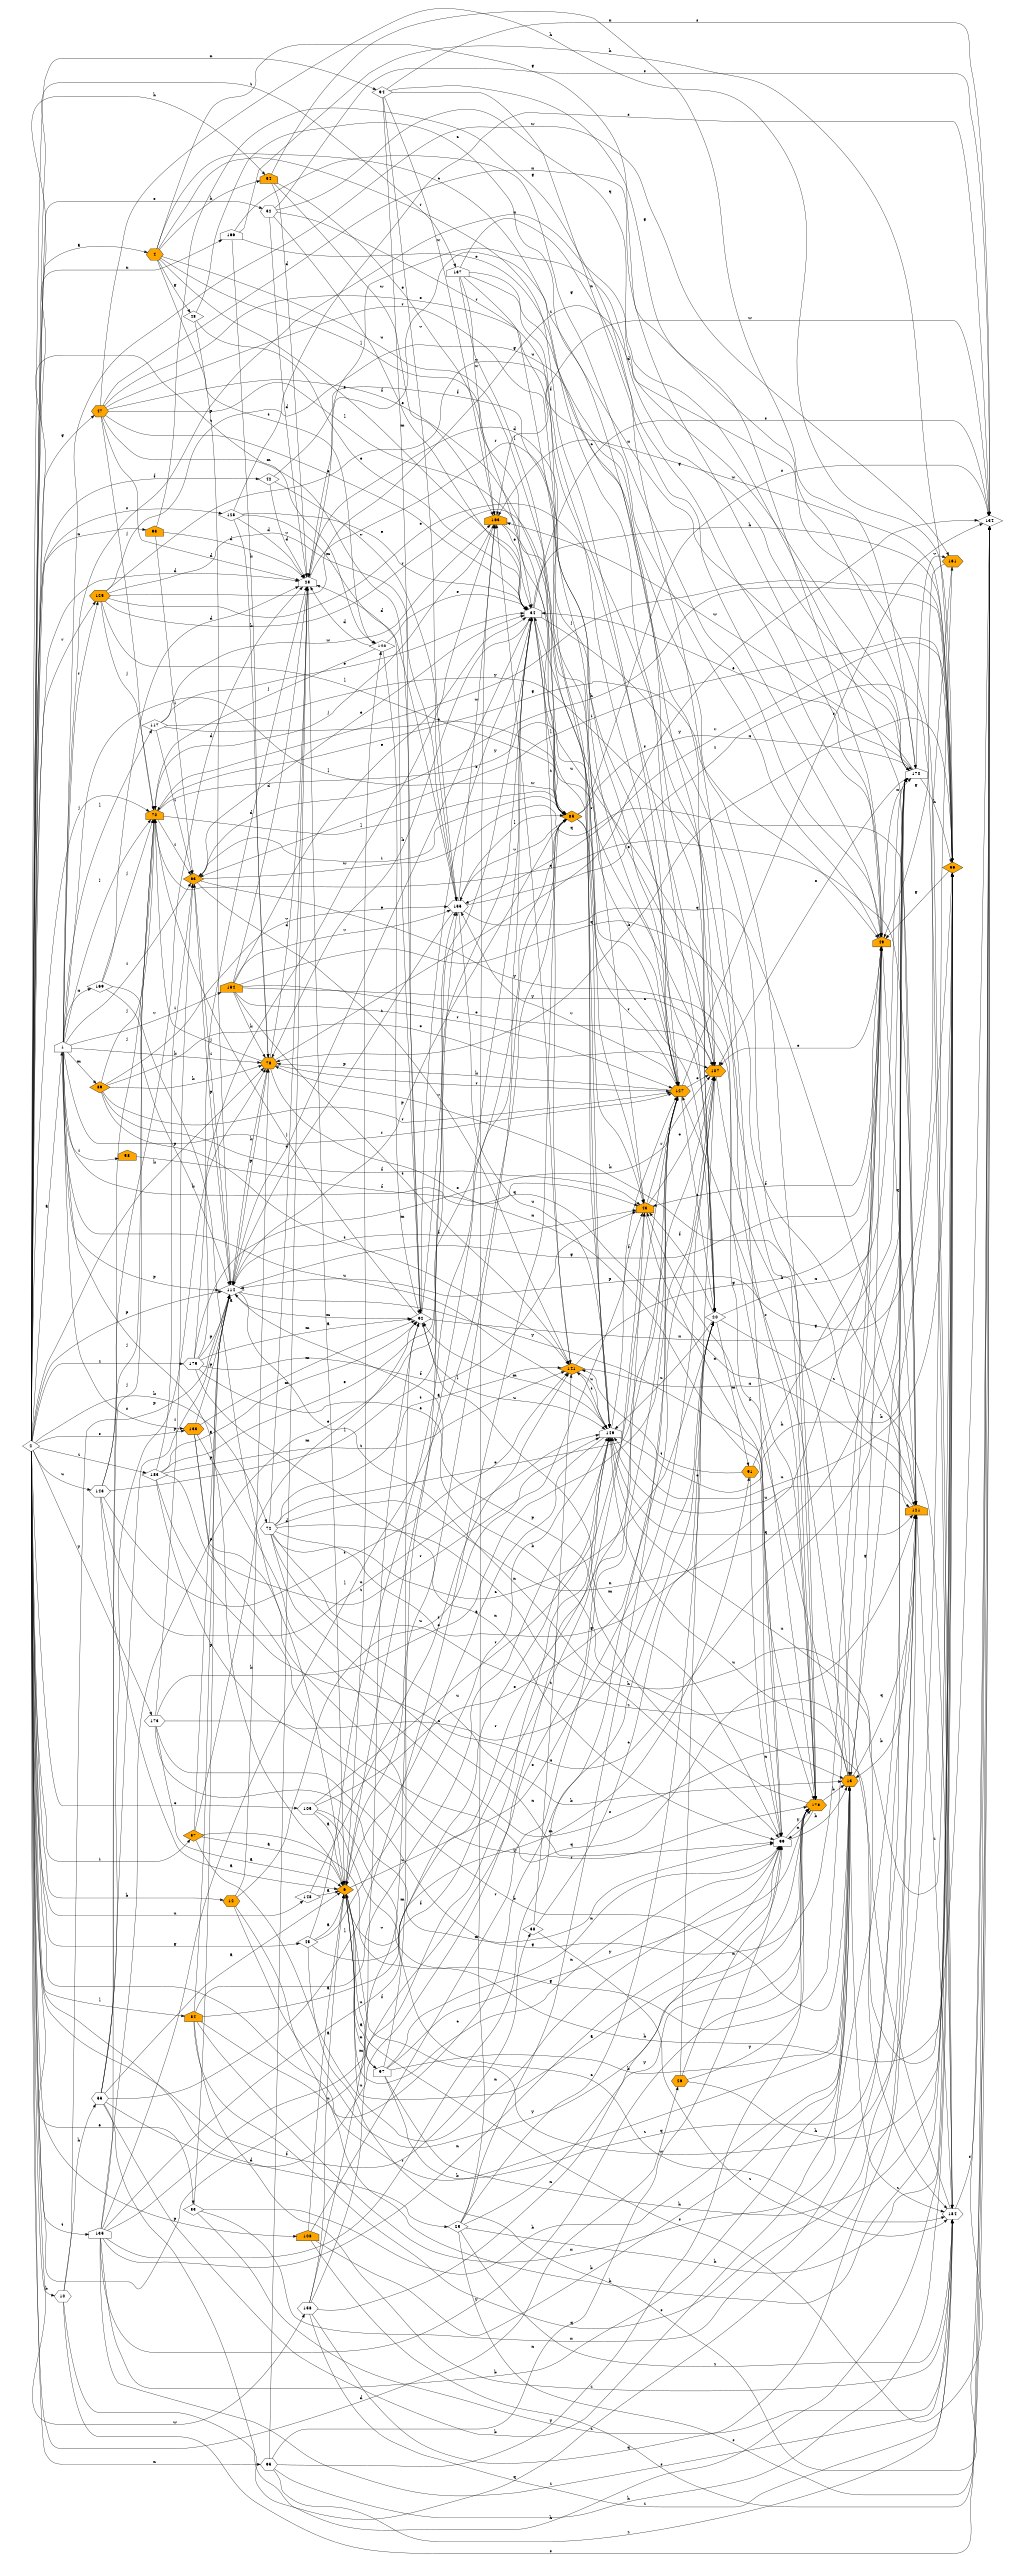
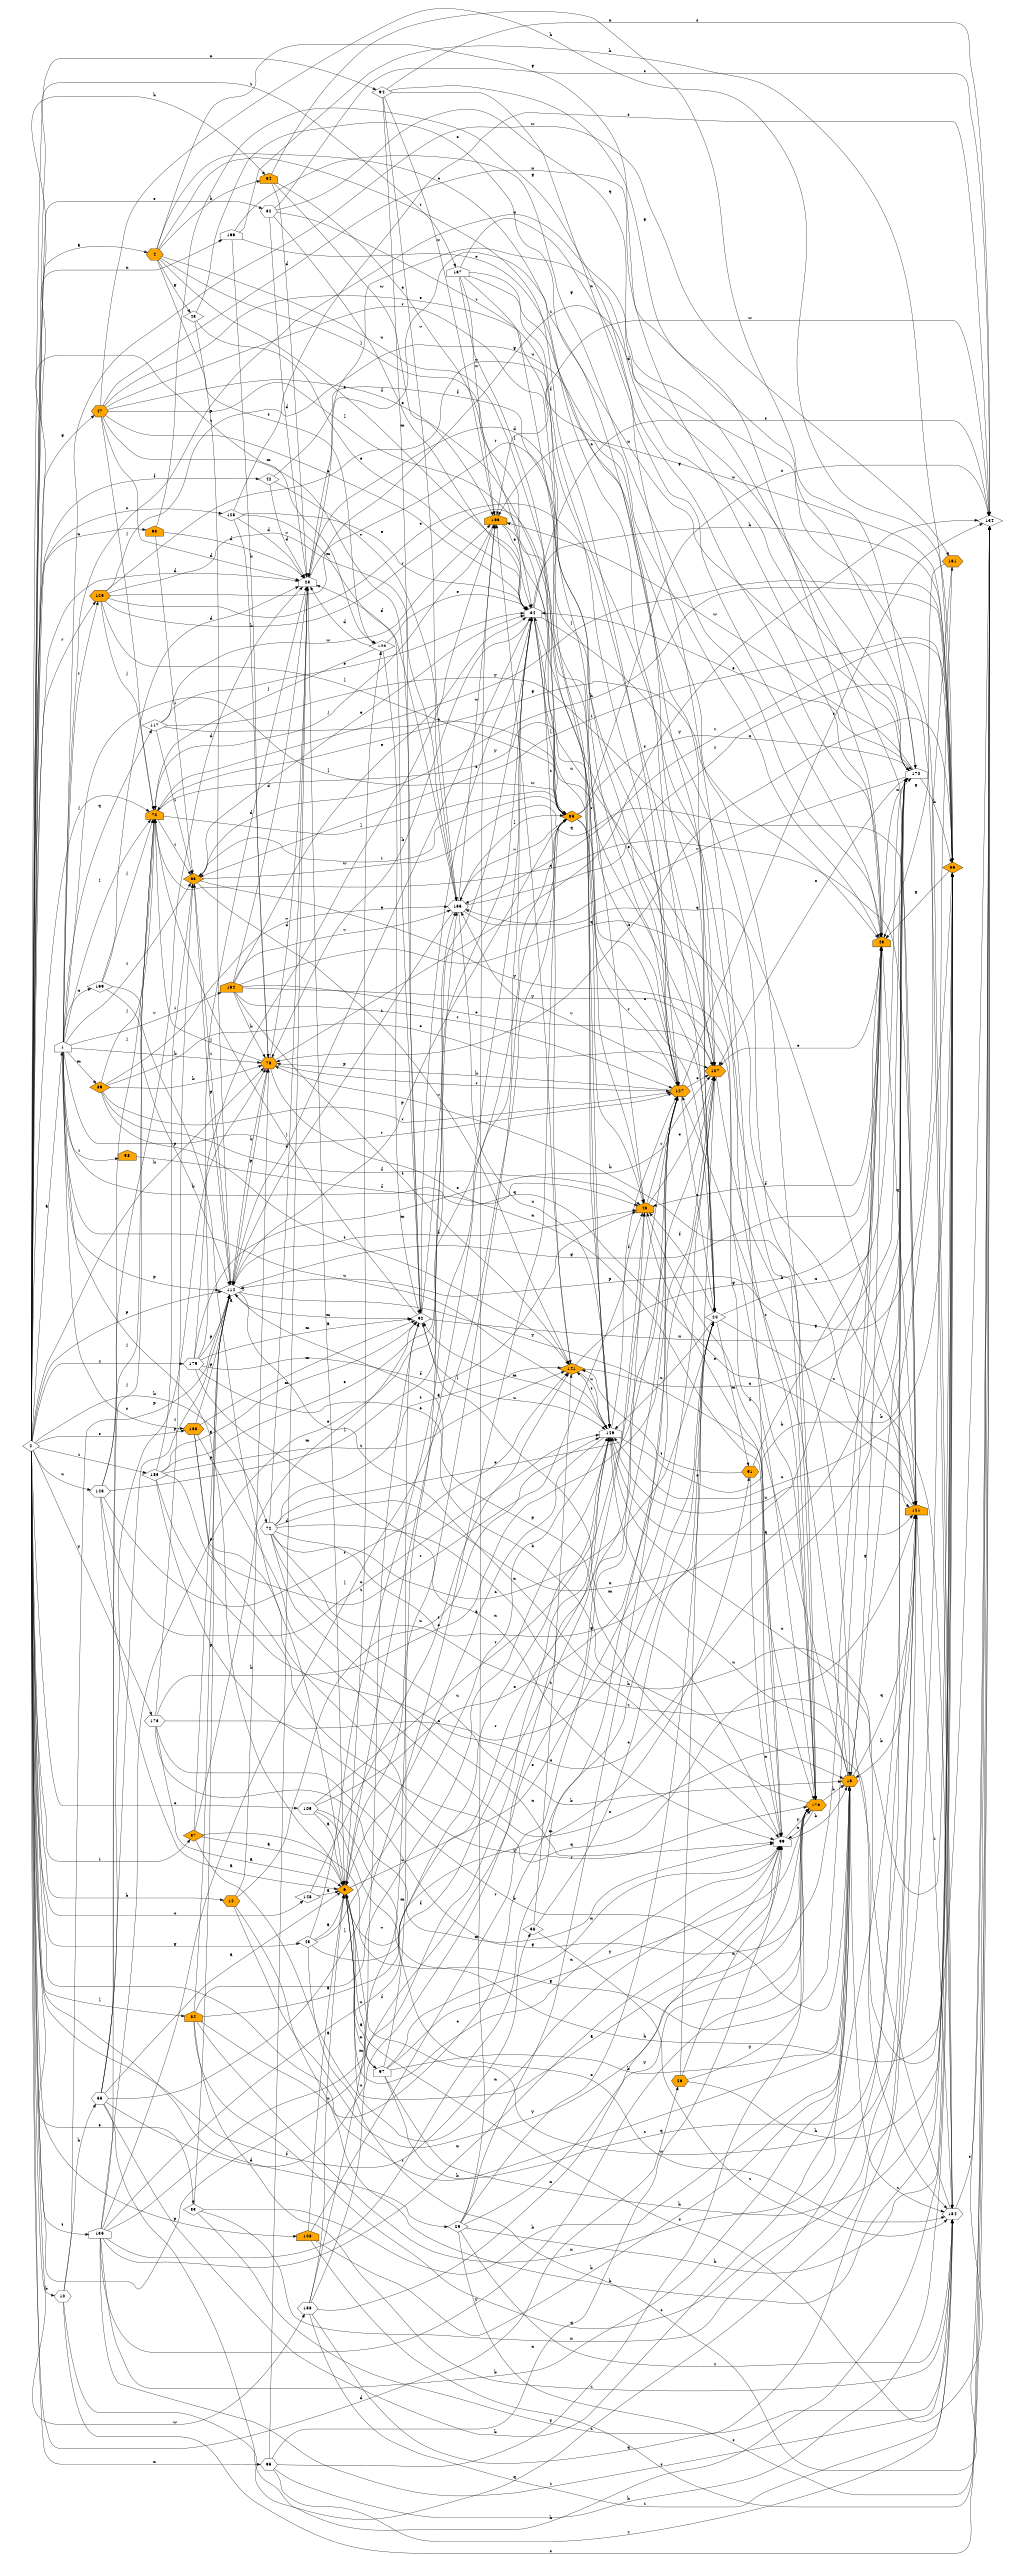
(919, 657) -> (697, 852)
(100, 806) -> (100, 806)
